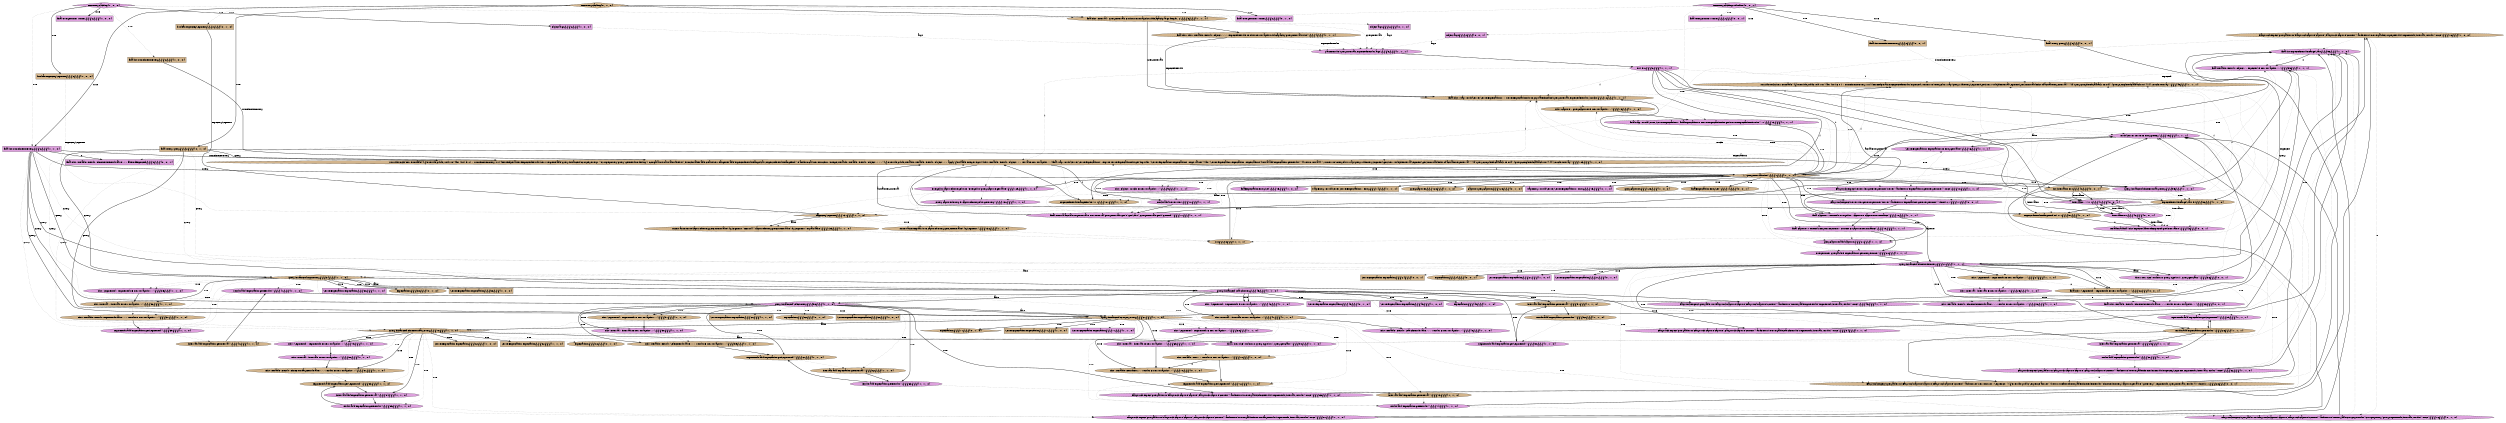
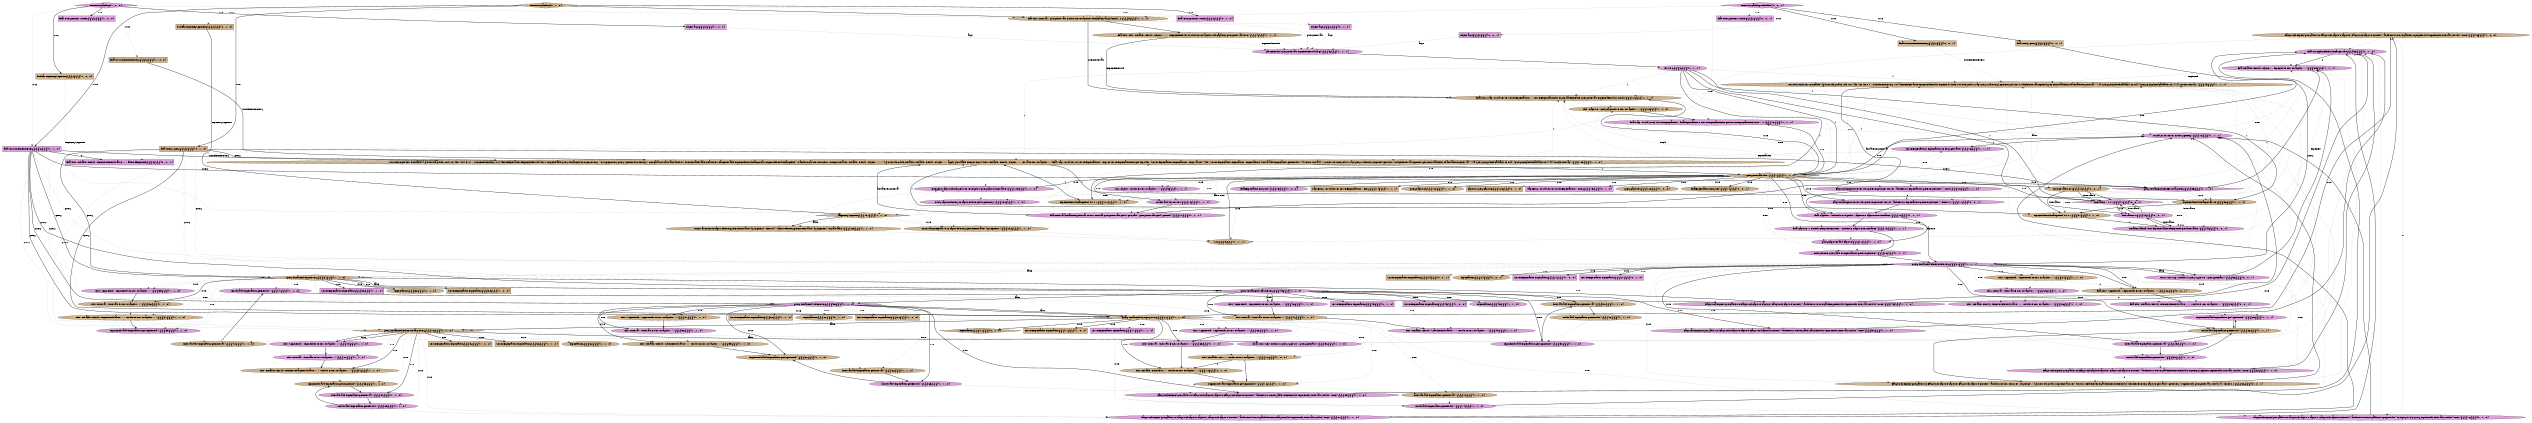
(2159, 189) -> (2178, 189)
